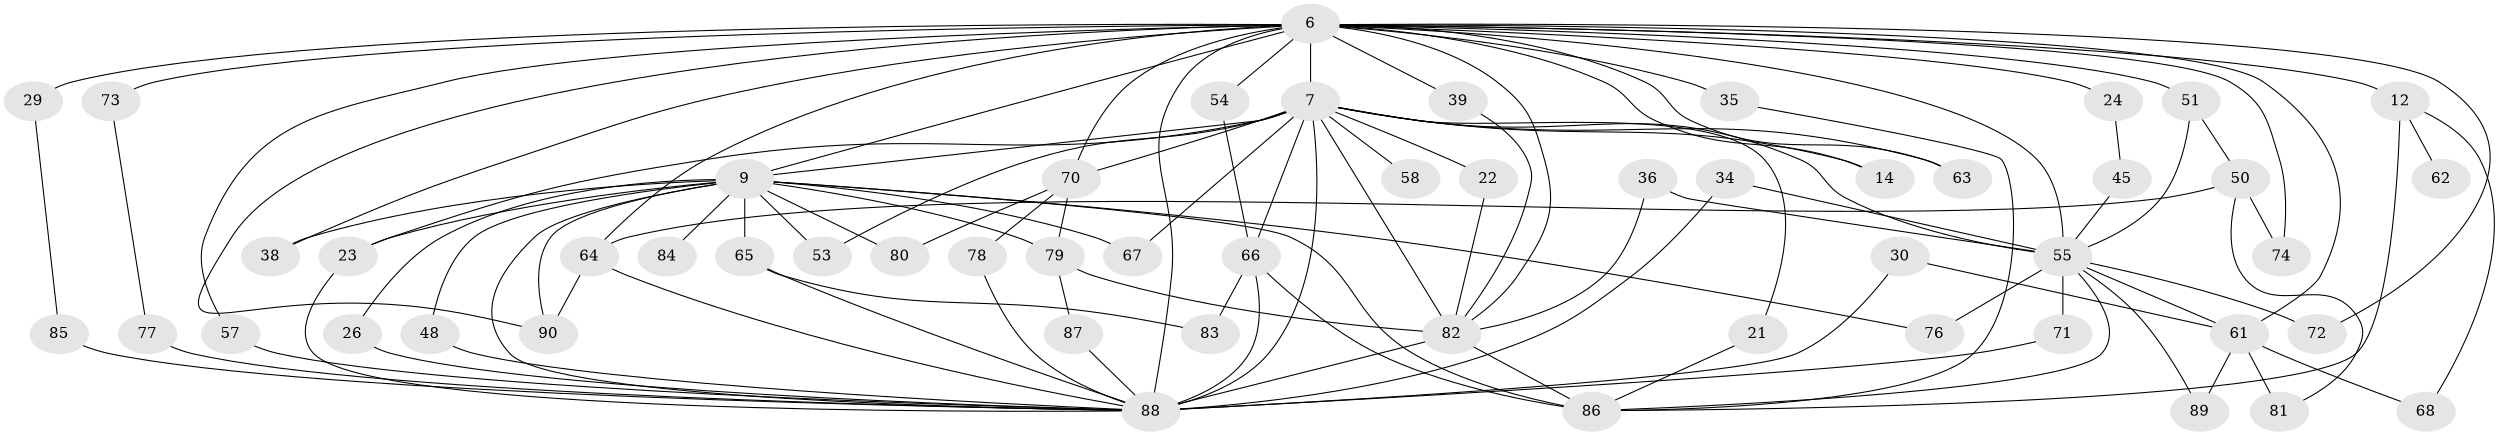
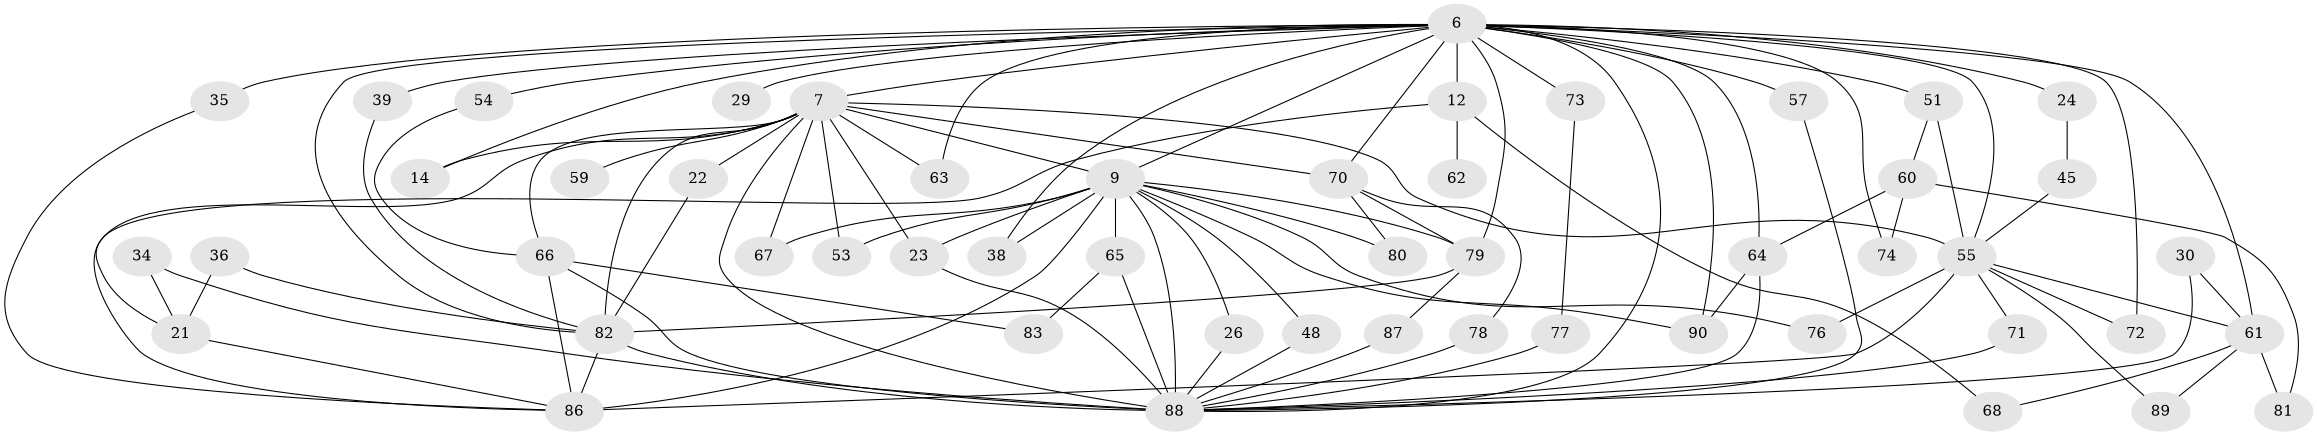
none -> (1505, 132)
(1411, 179) -> (580, 179)
(2241, 179) -> (1908, 179)
(1831, 204) -> (162, 295)
(1852, 224) -> (200, 295)
(667, 257) -> none
(59, 334) -> none
